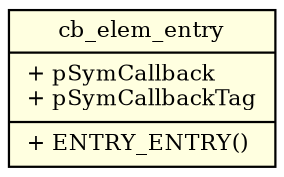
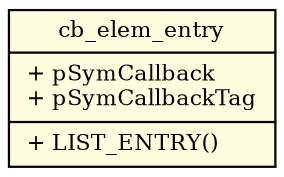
(139, 143) -> (123, 143)
